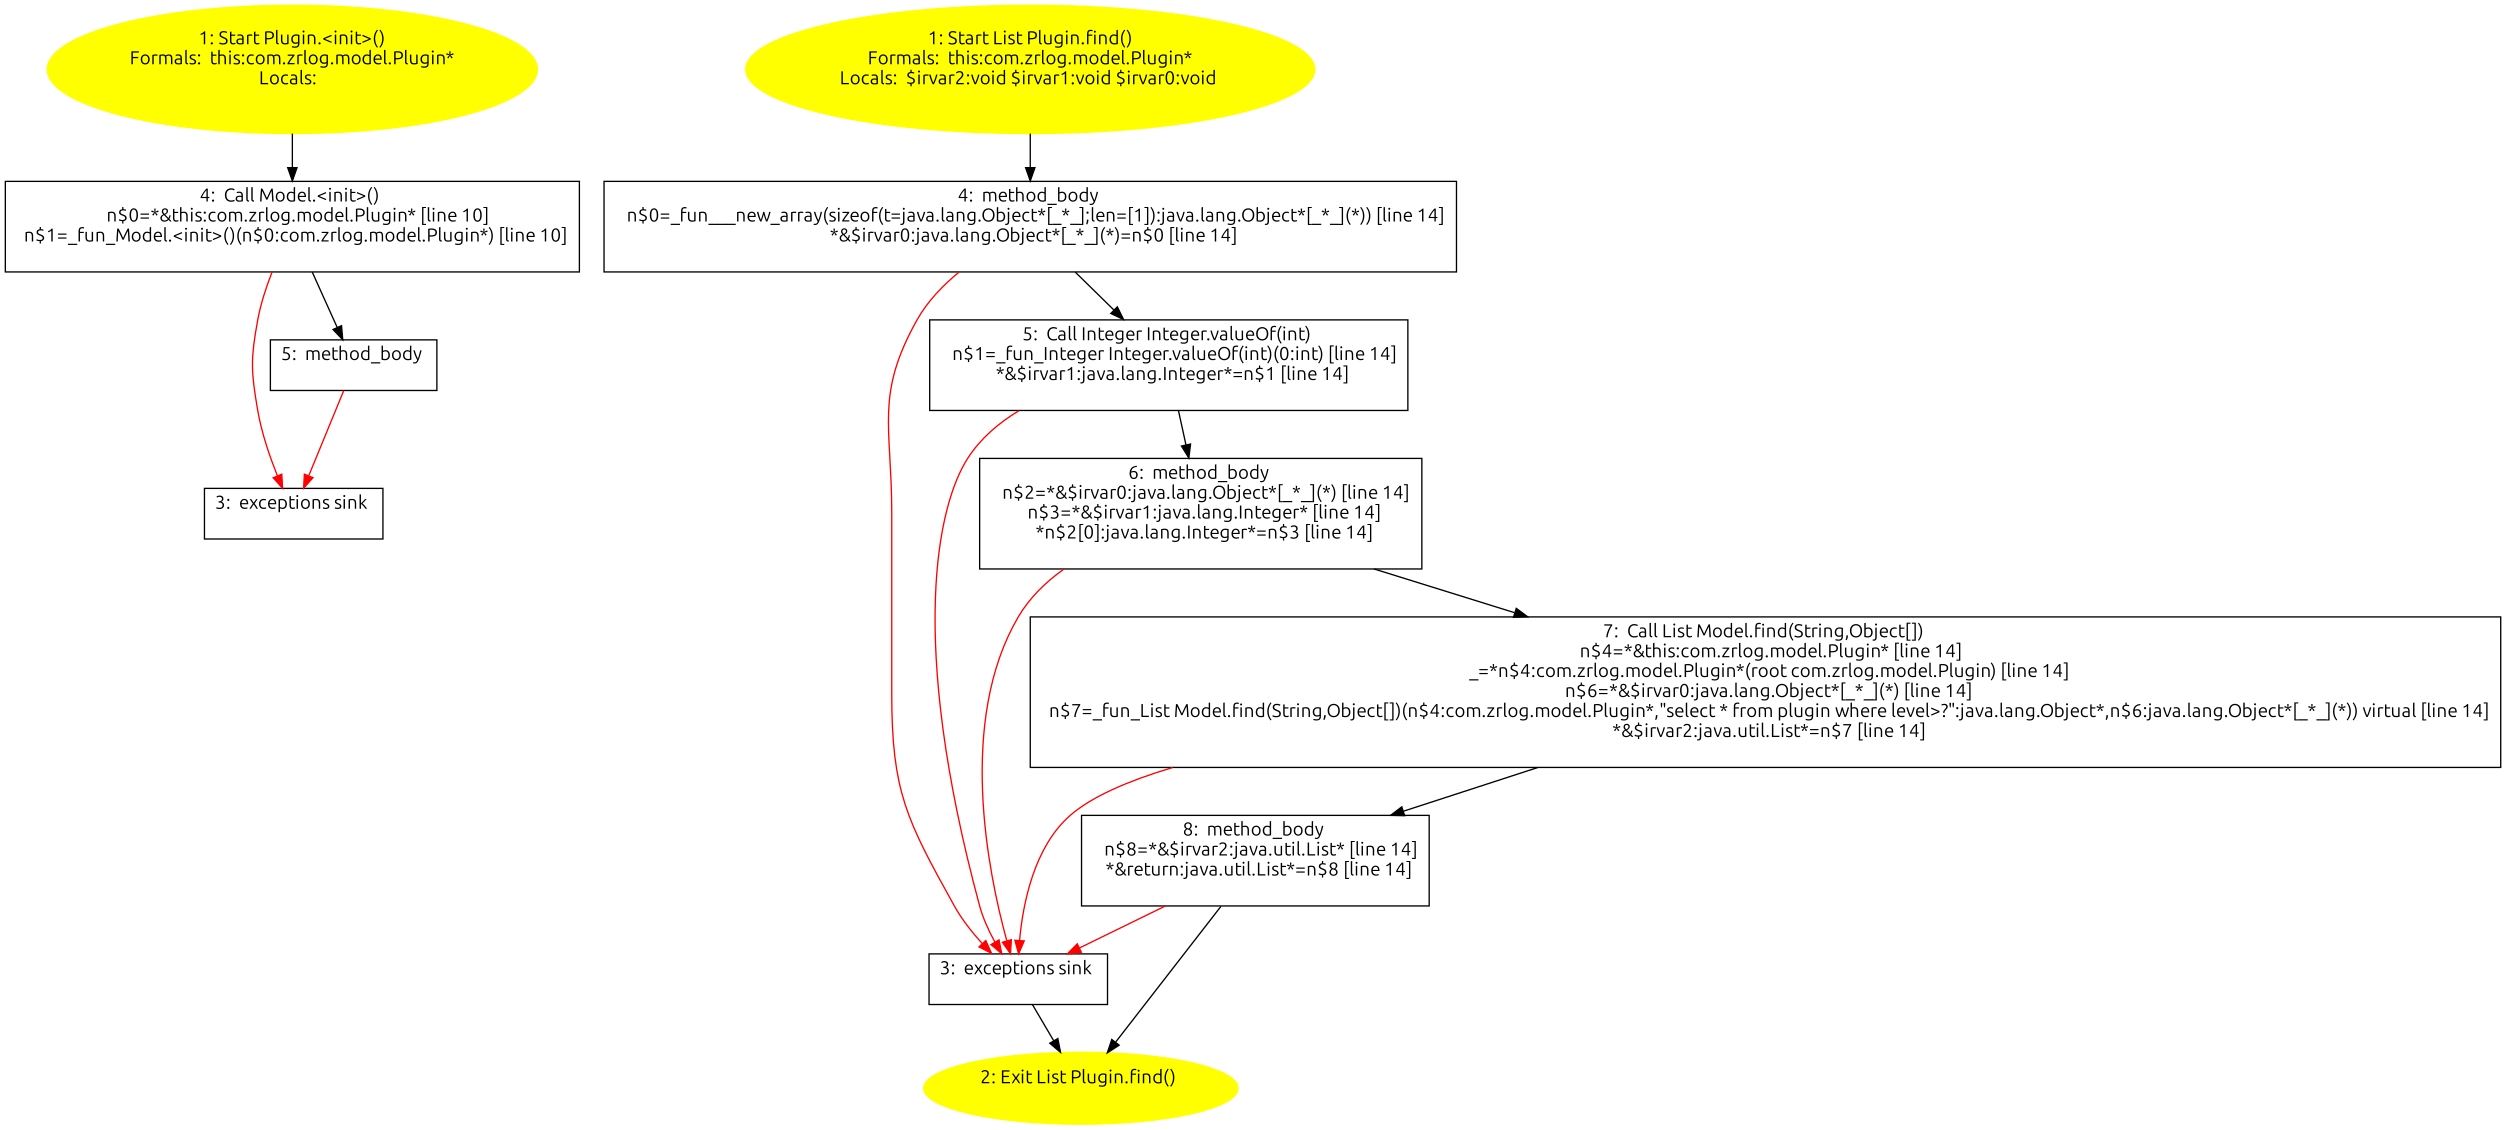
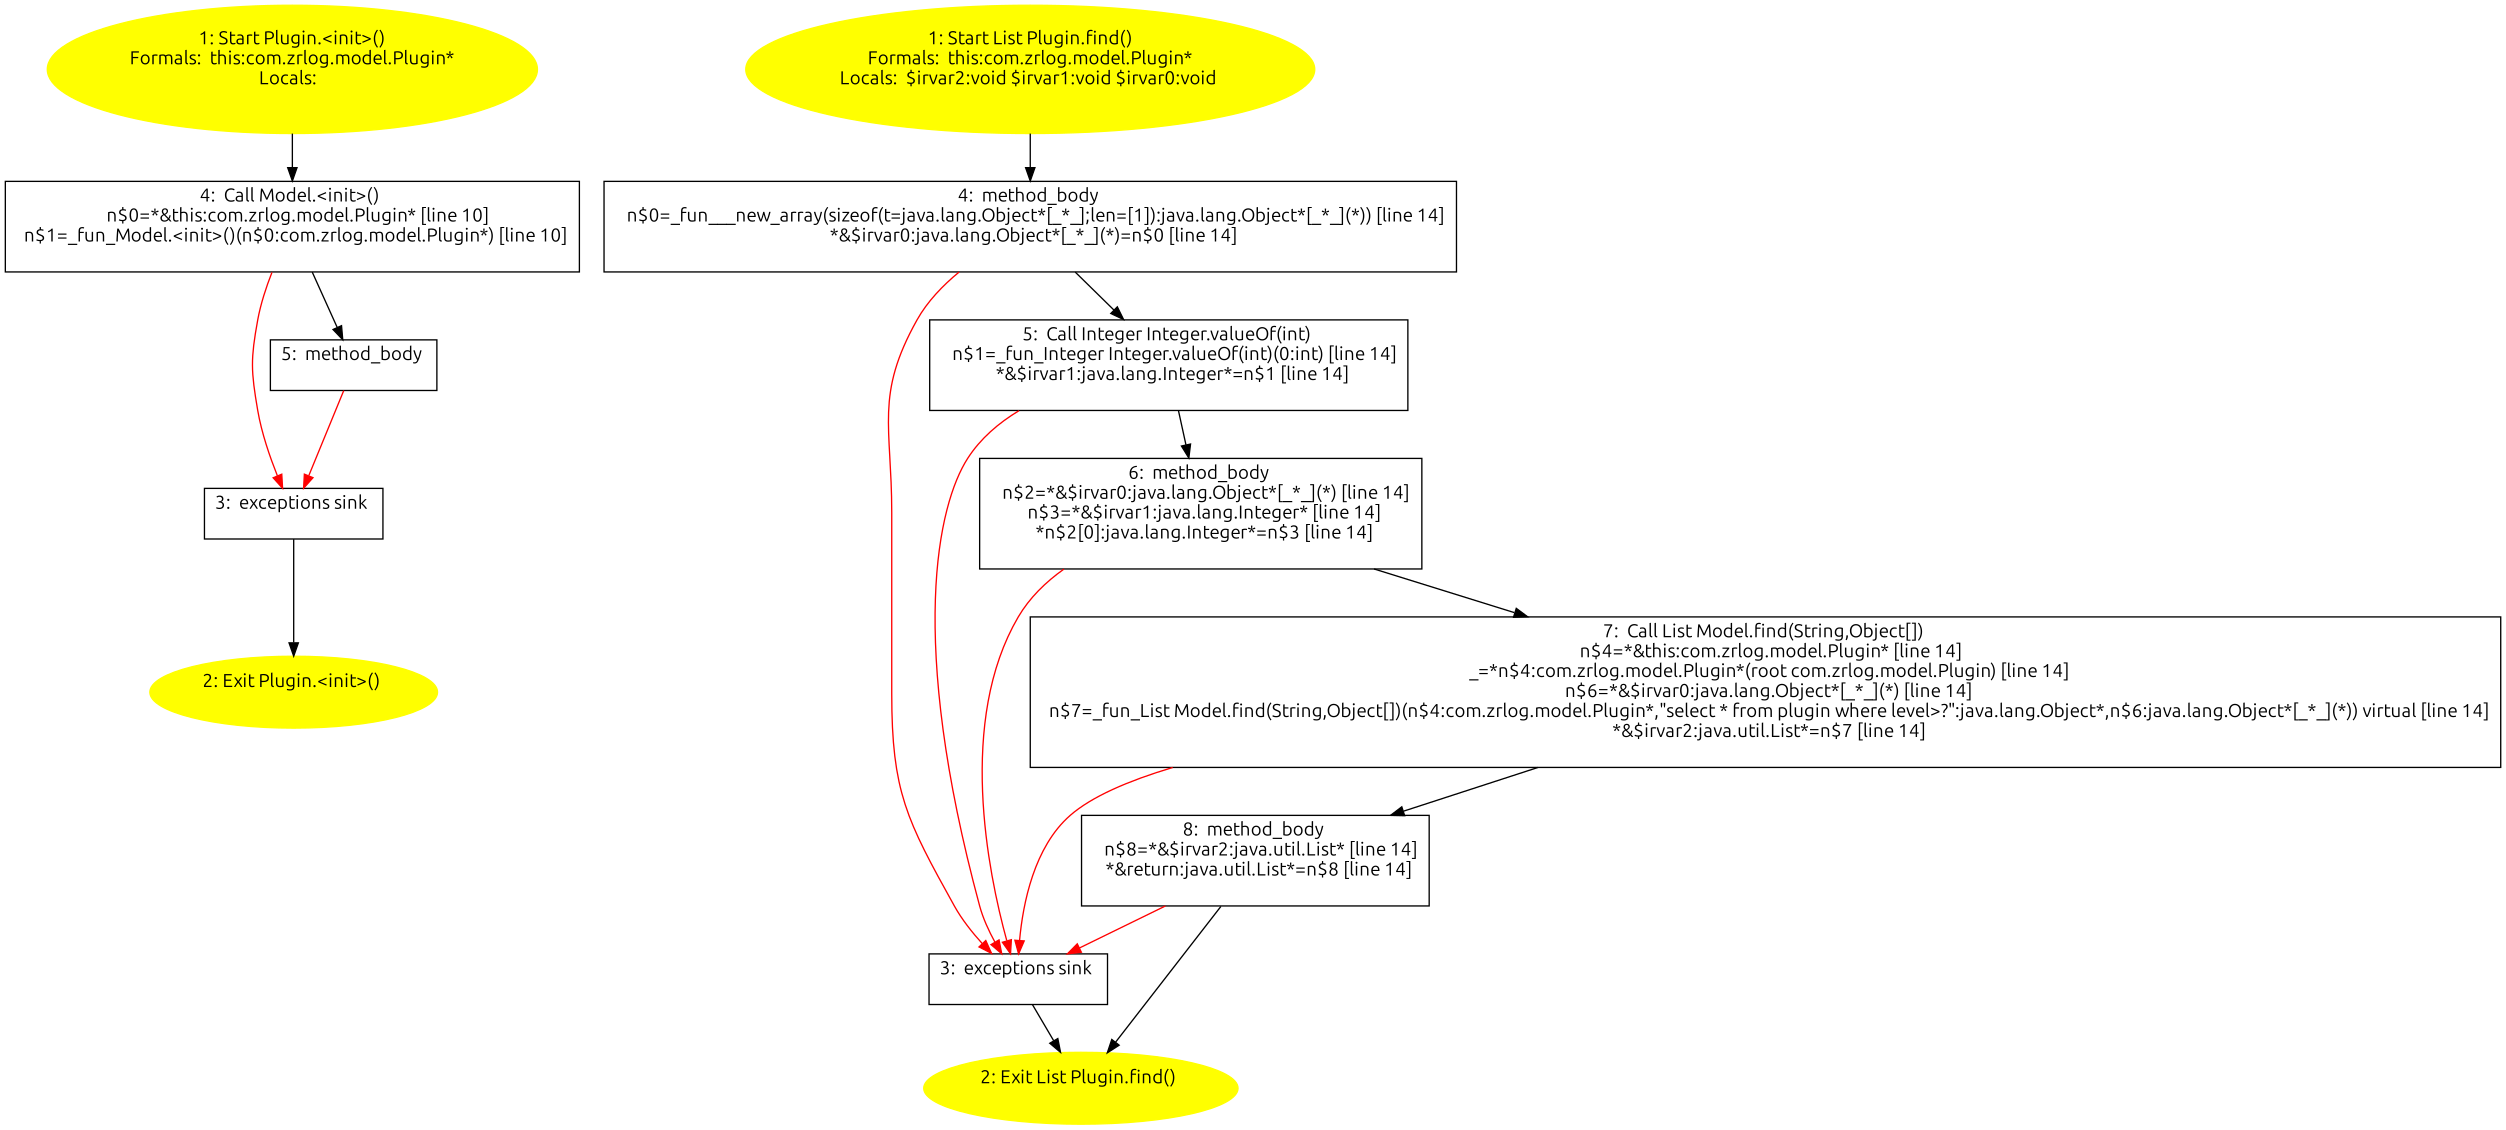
none -> (294, 692)
